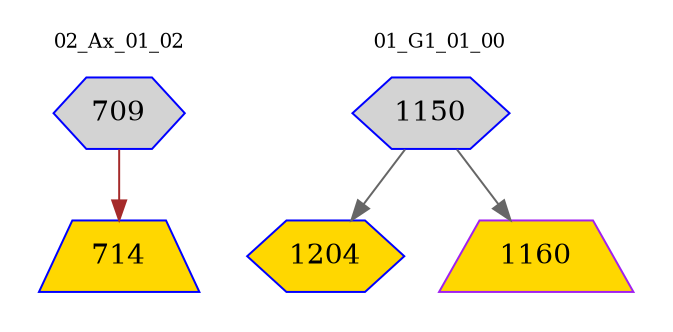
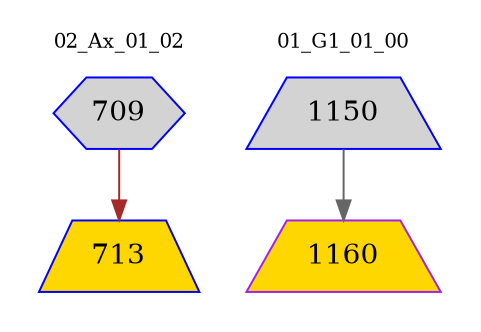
(431, 113) -> (344, 113)
(119, 256) -> (119, 256)
(326, 256) -> none
